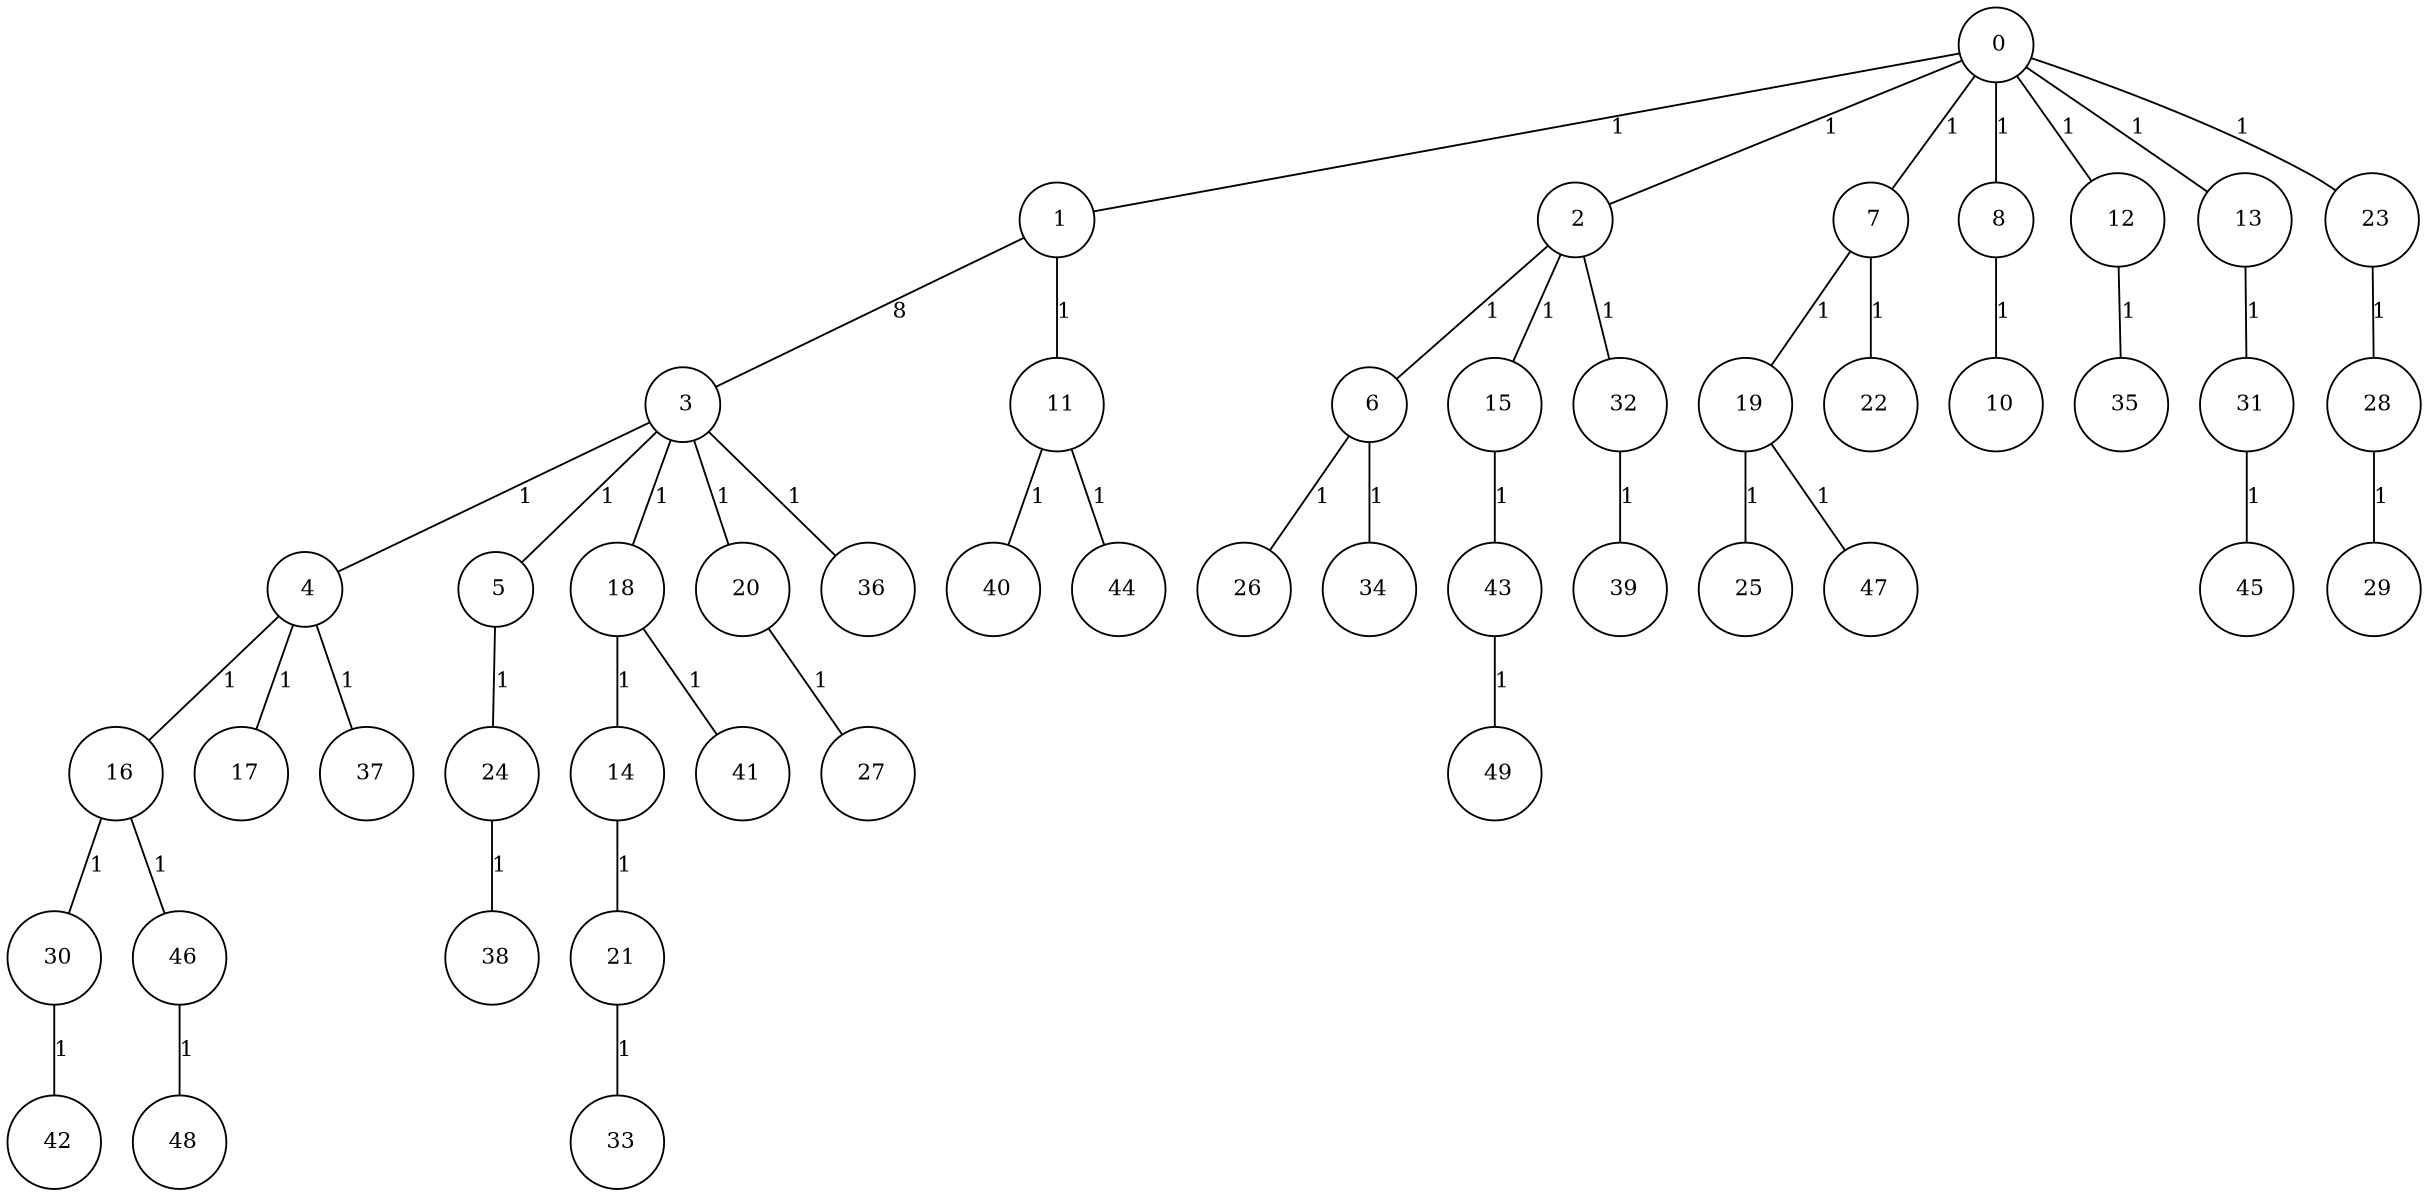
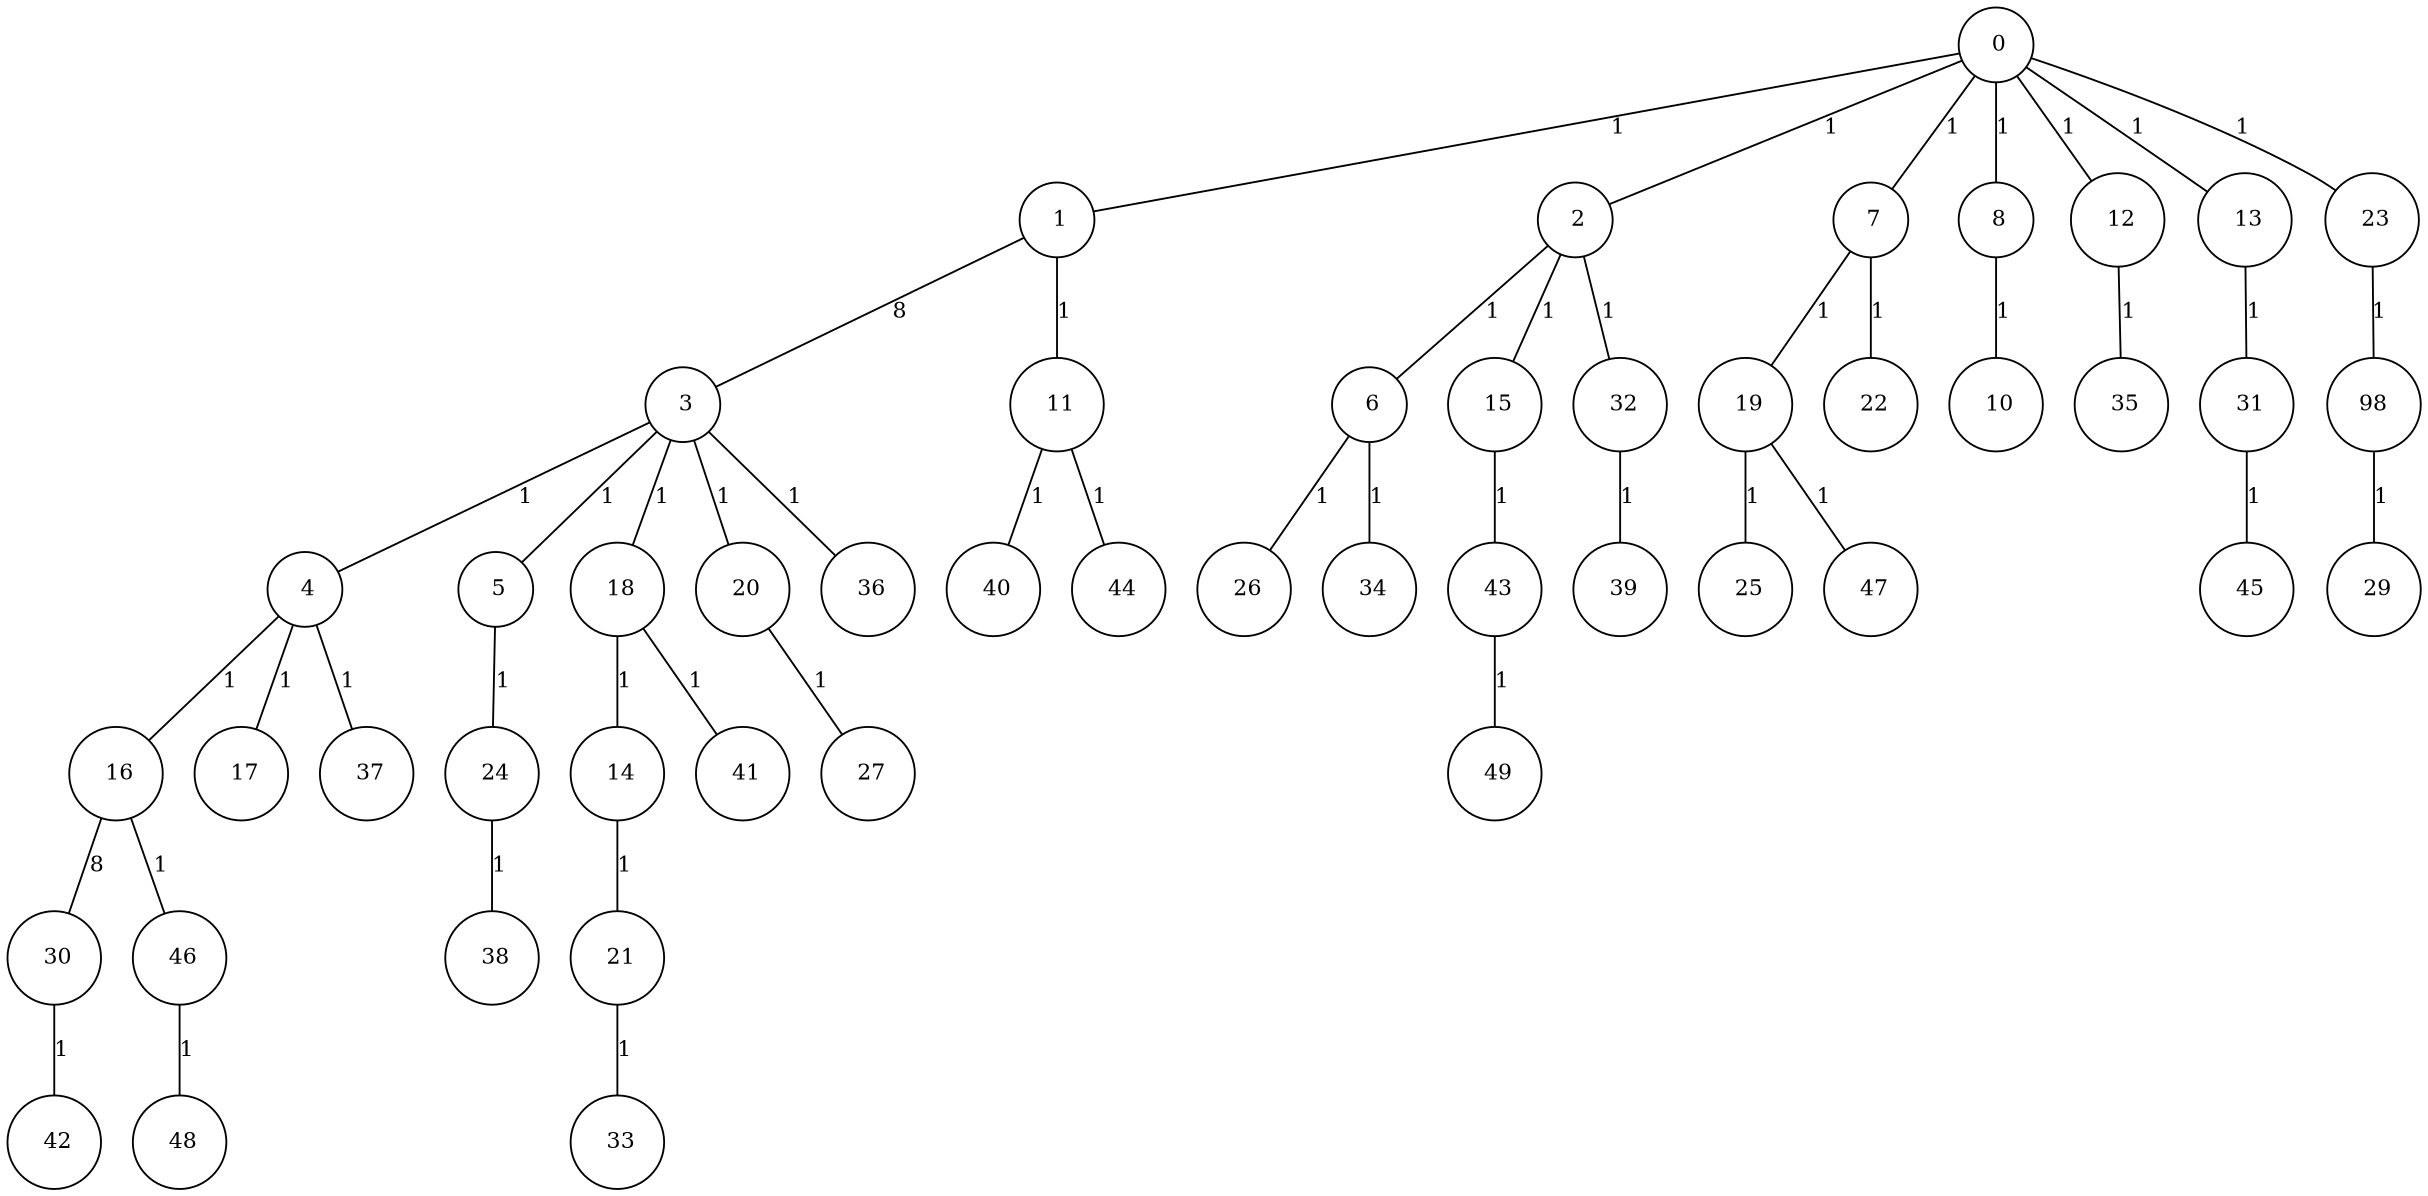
(2374, 405) -> (2374, 405)
(97, 866) -> (97, 866)
